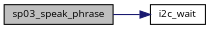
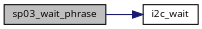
(59, 15) -> (55, 15)
